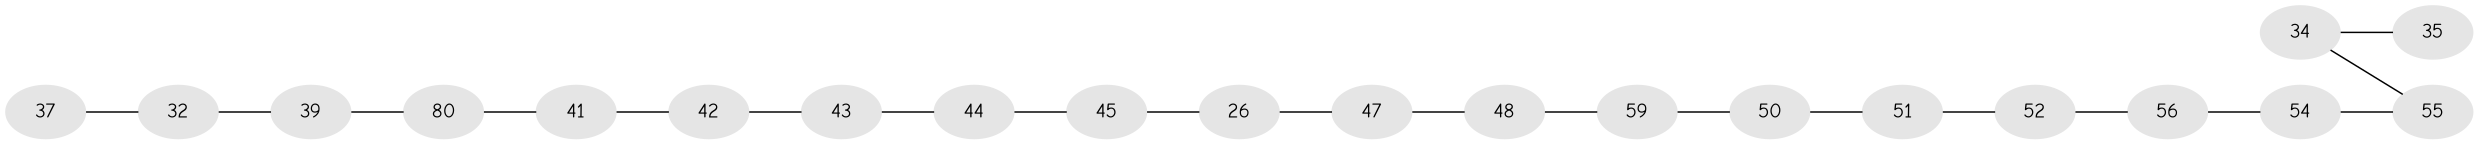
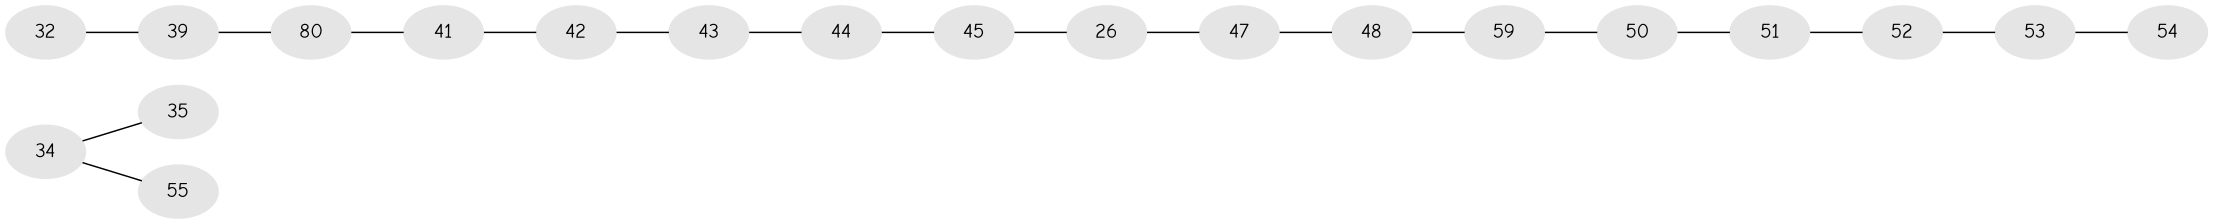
(46, 112) -> none
(2168, 112) -> (2035, 32)
(2367, 112) -> none
